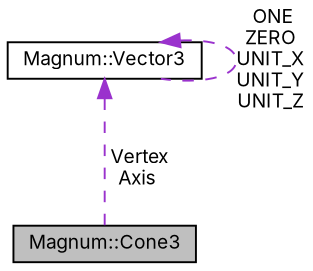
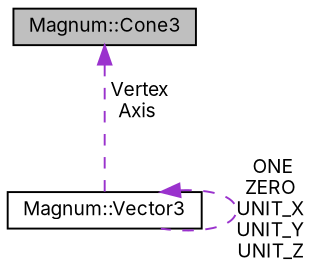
(105, 162) -> (105, 128)
